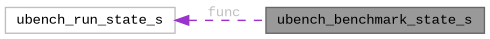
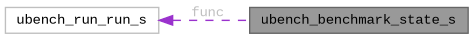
(90, 20) -> (82, 20)
